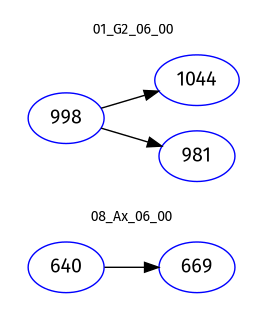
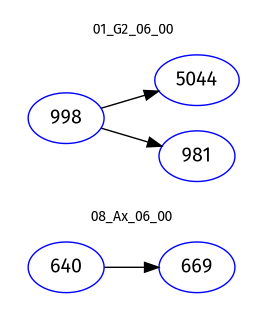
(197, 80) -> (197, 80)
